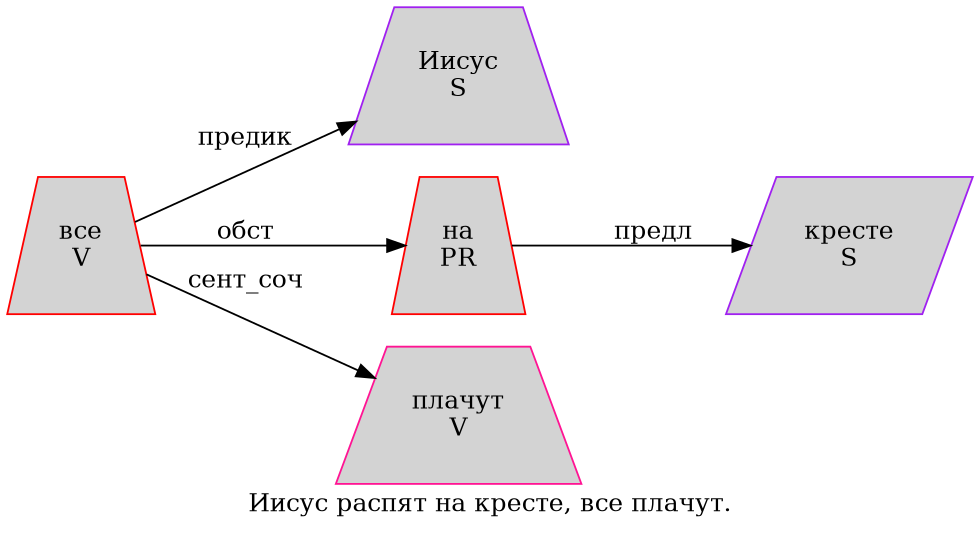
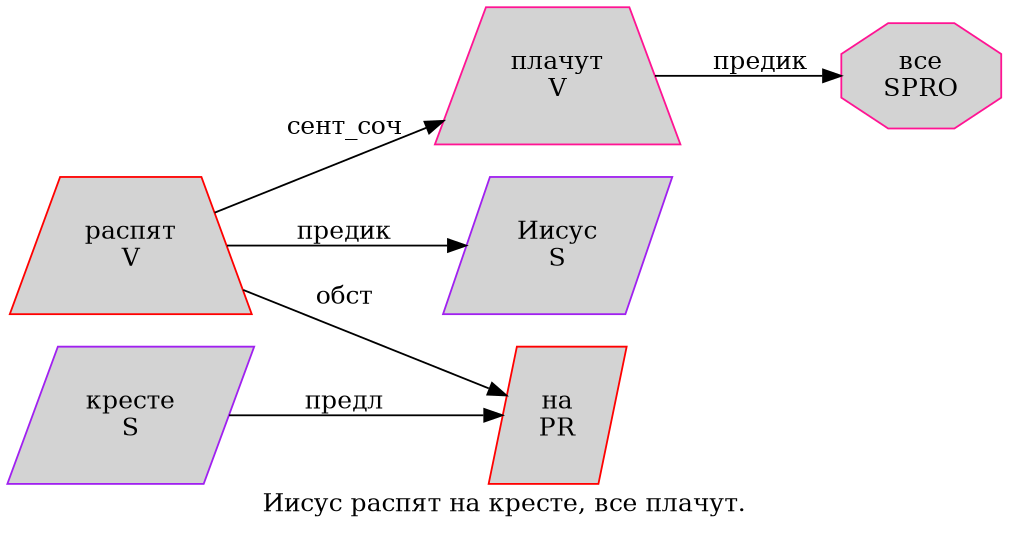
(459, 76) -> (558, 246)
none -> (921, 76)
(81, 246) -> (131, 246)
(459, 246) -> (558, 415)
(622, 246) -> (356, 415)
